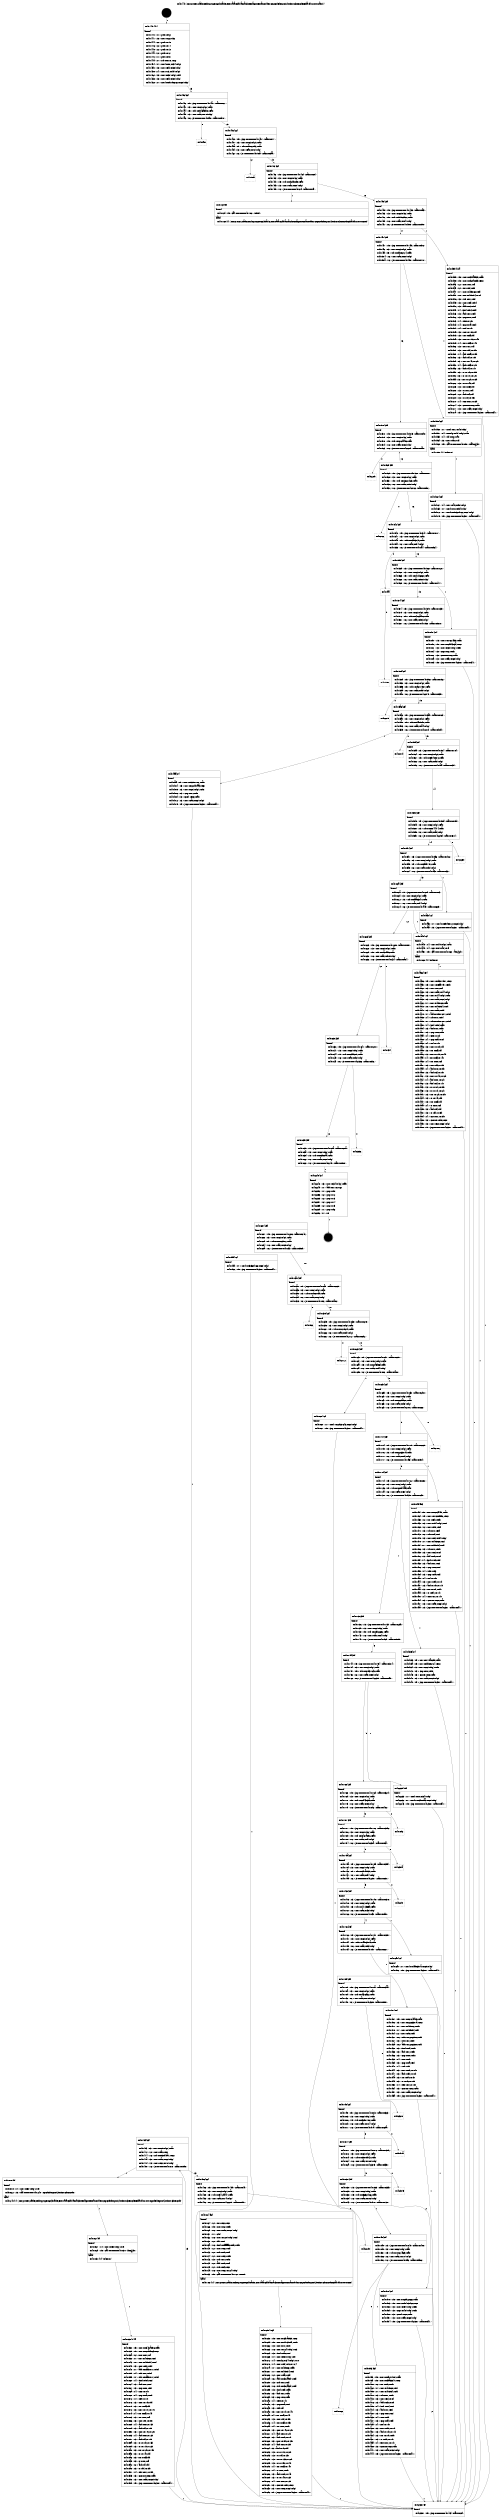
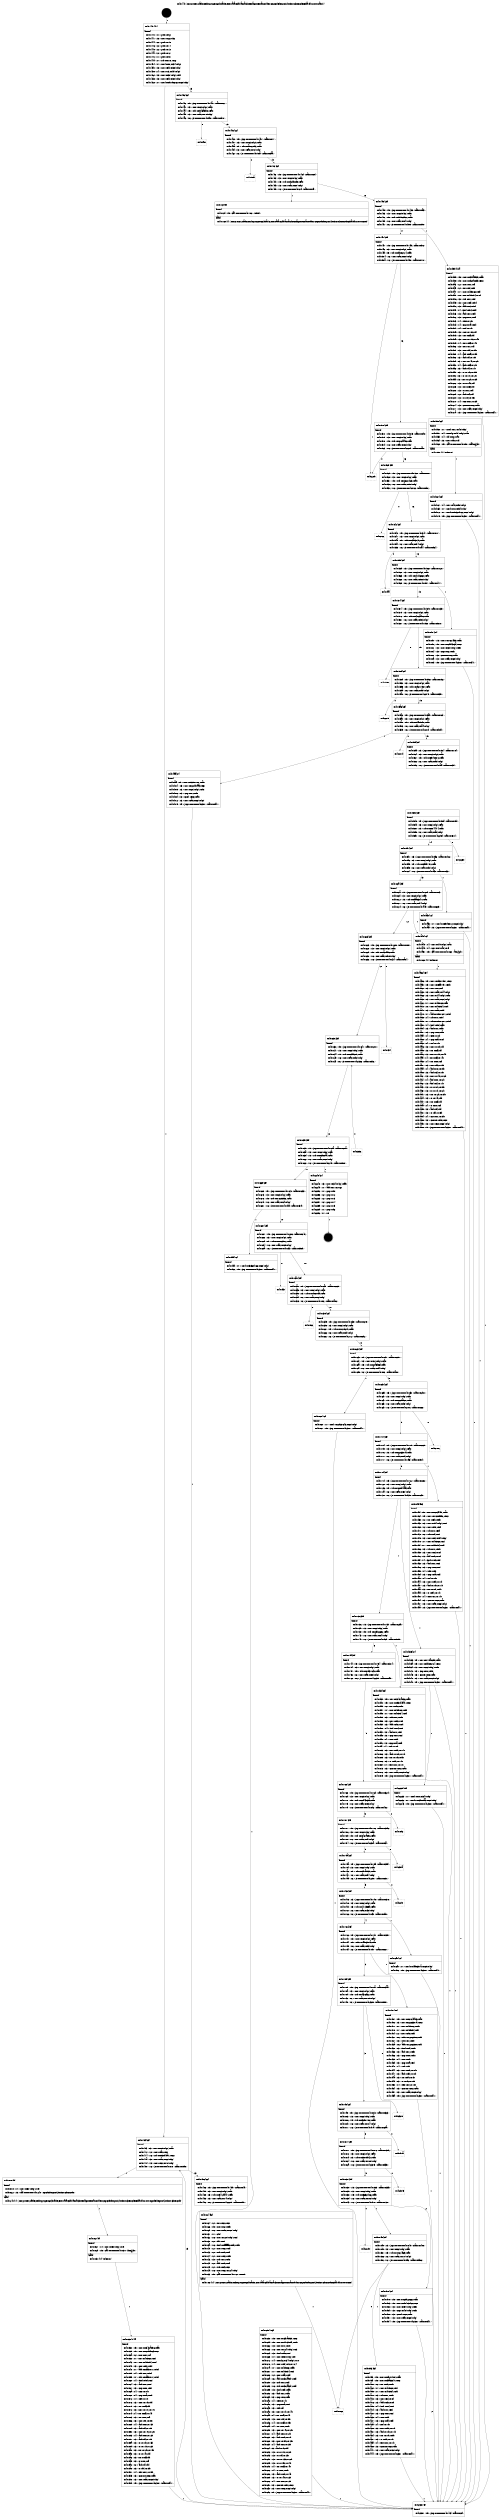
(251, 160) -> (251, 160)
(421, 341) -> (378, 367)
(400, 458) -> (403, 456)
(385, 637) -> (398, 653)
none -> (418, 647)
(433, 789) -> none
(439, 967) -> (437, 966)
(355, 1106) -> (352, 1107)
none -> (165, 1111)
none -> (280, 1194)
none -> (280, 1290)
(341, 1361) -> none
none -> (399, 1734)
(367, 1747) -> (430, 1735)
none -> (364, 1964)
none -> (364, 2053)
(319, 2203) -> (365, 2225)
(280, 2306) -> (319, 2345)
